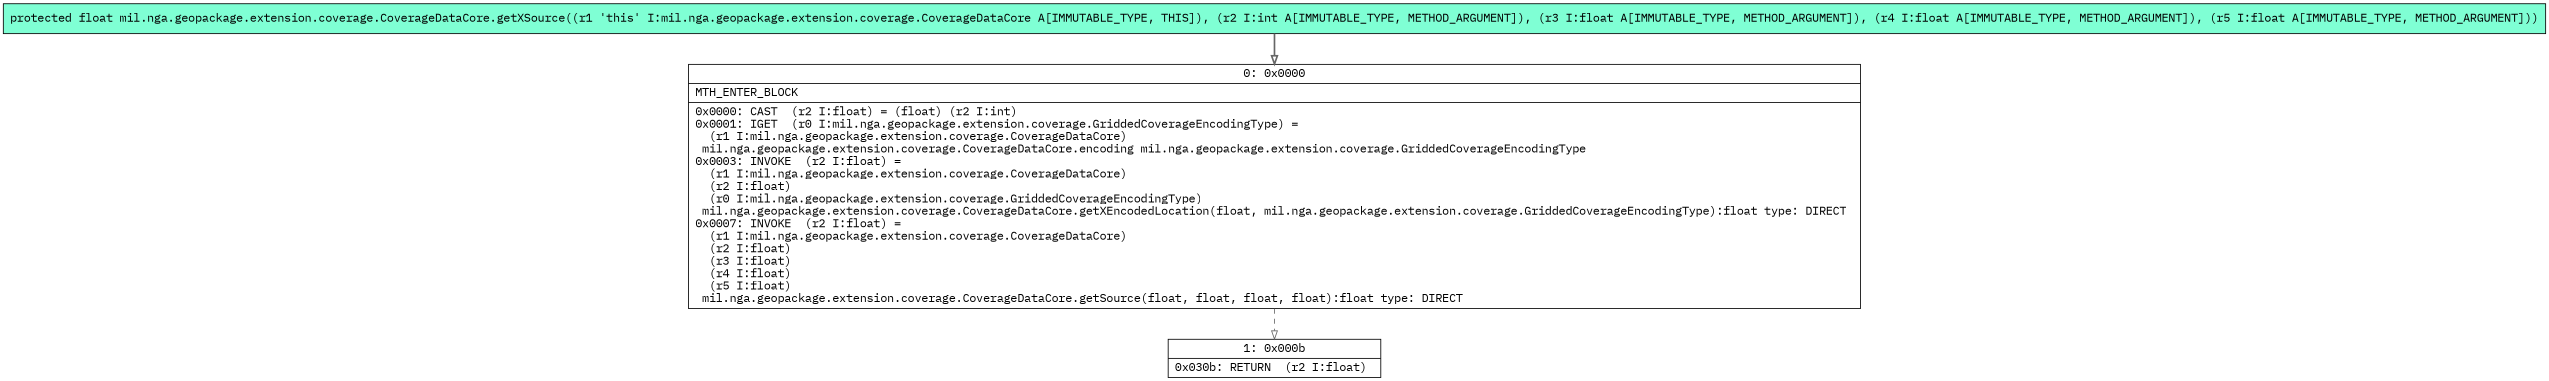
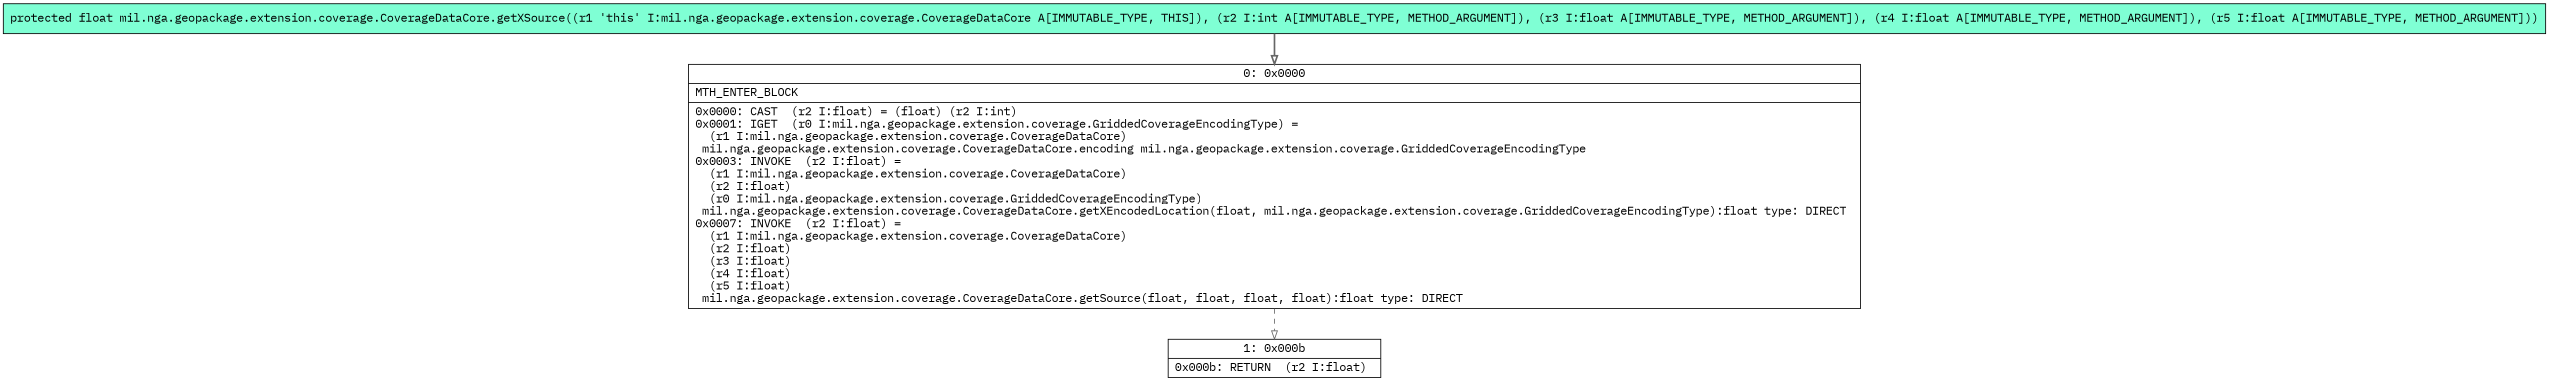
(1274, 368) -> (1274, 368)
